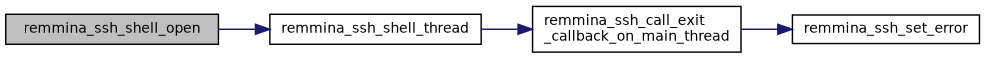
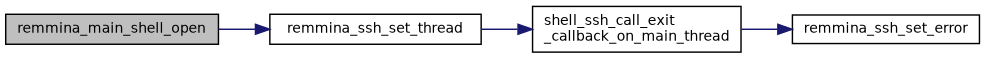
(112, 29) -> (112, 29)
(376, 29) -> (376, 29)
(637, 29) -> (637, 29)
